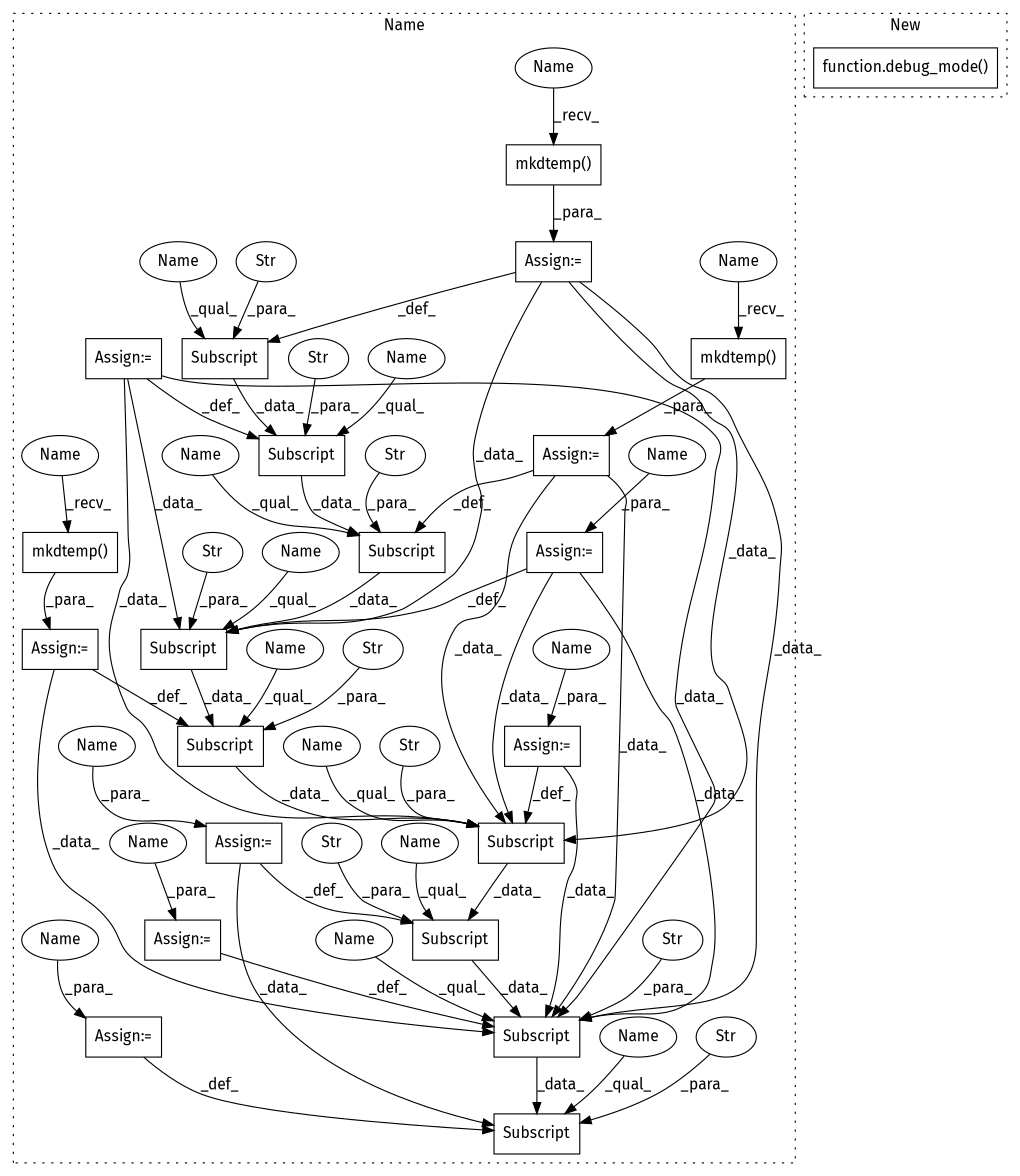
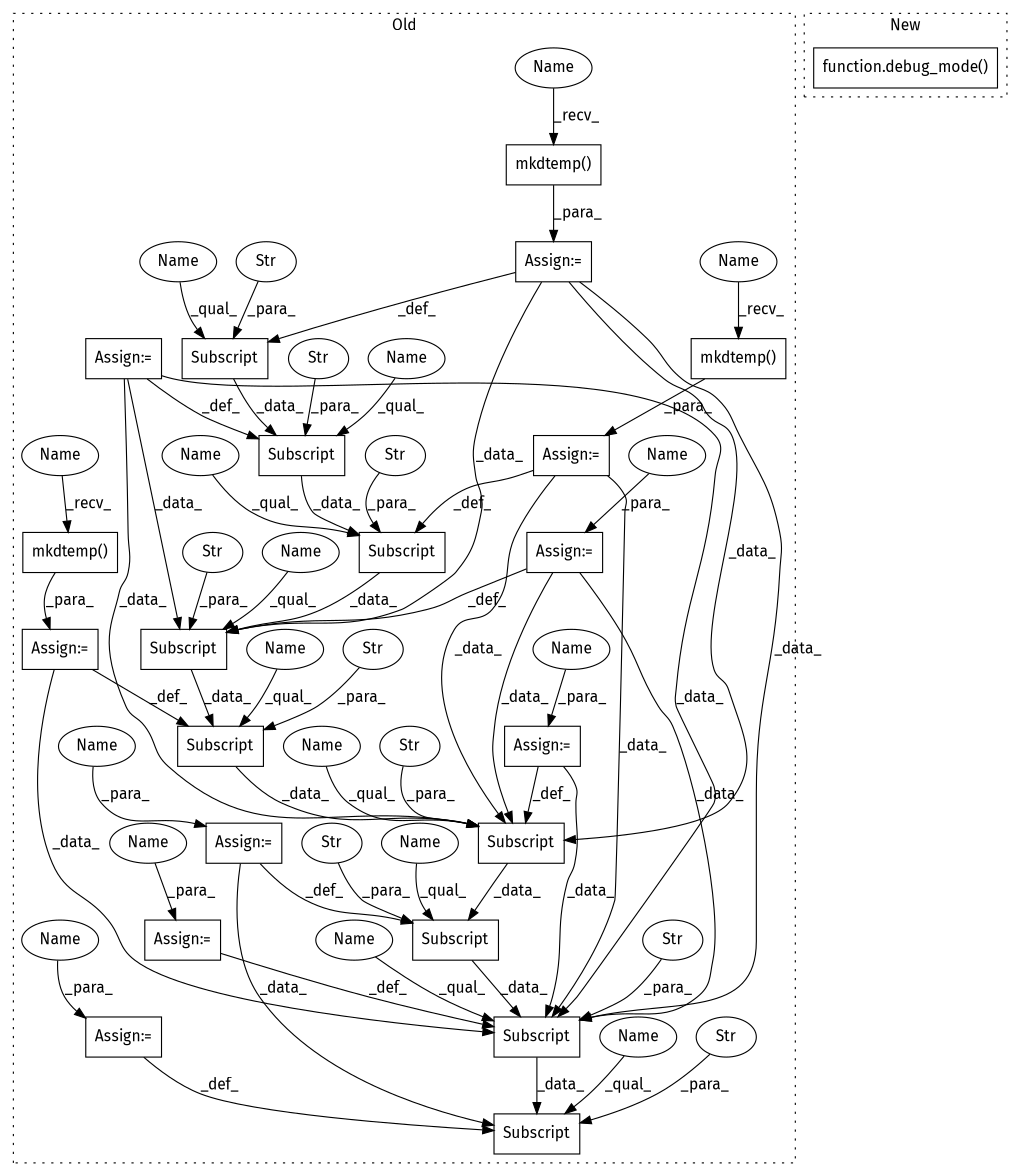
(404, 26) -> (404, 26)
